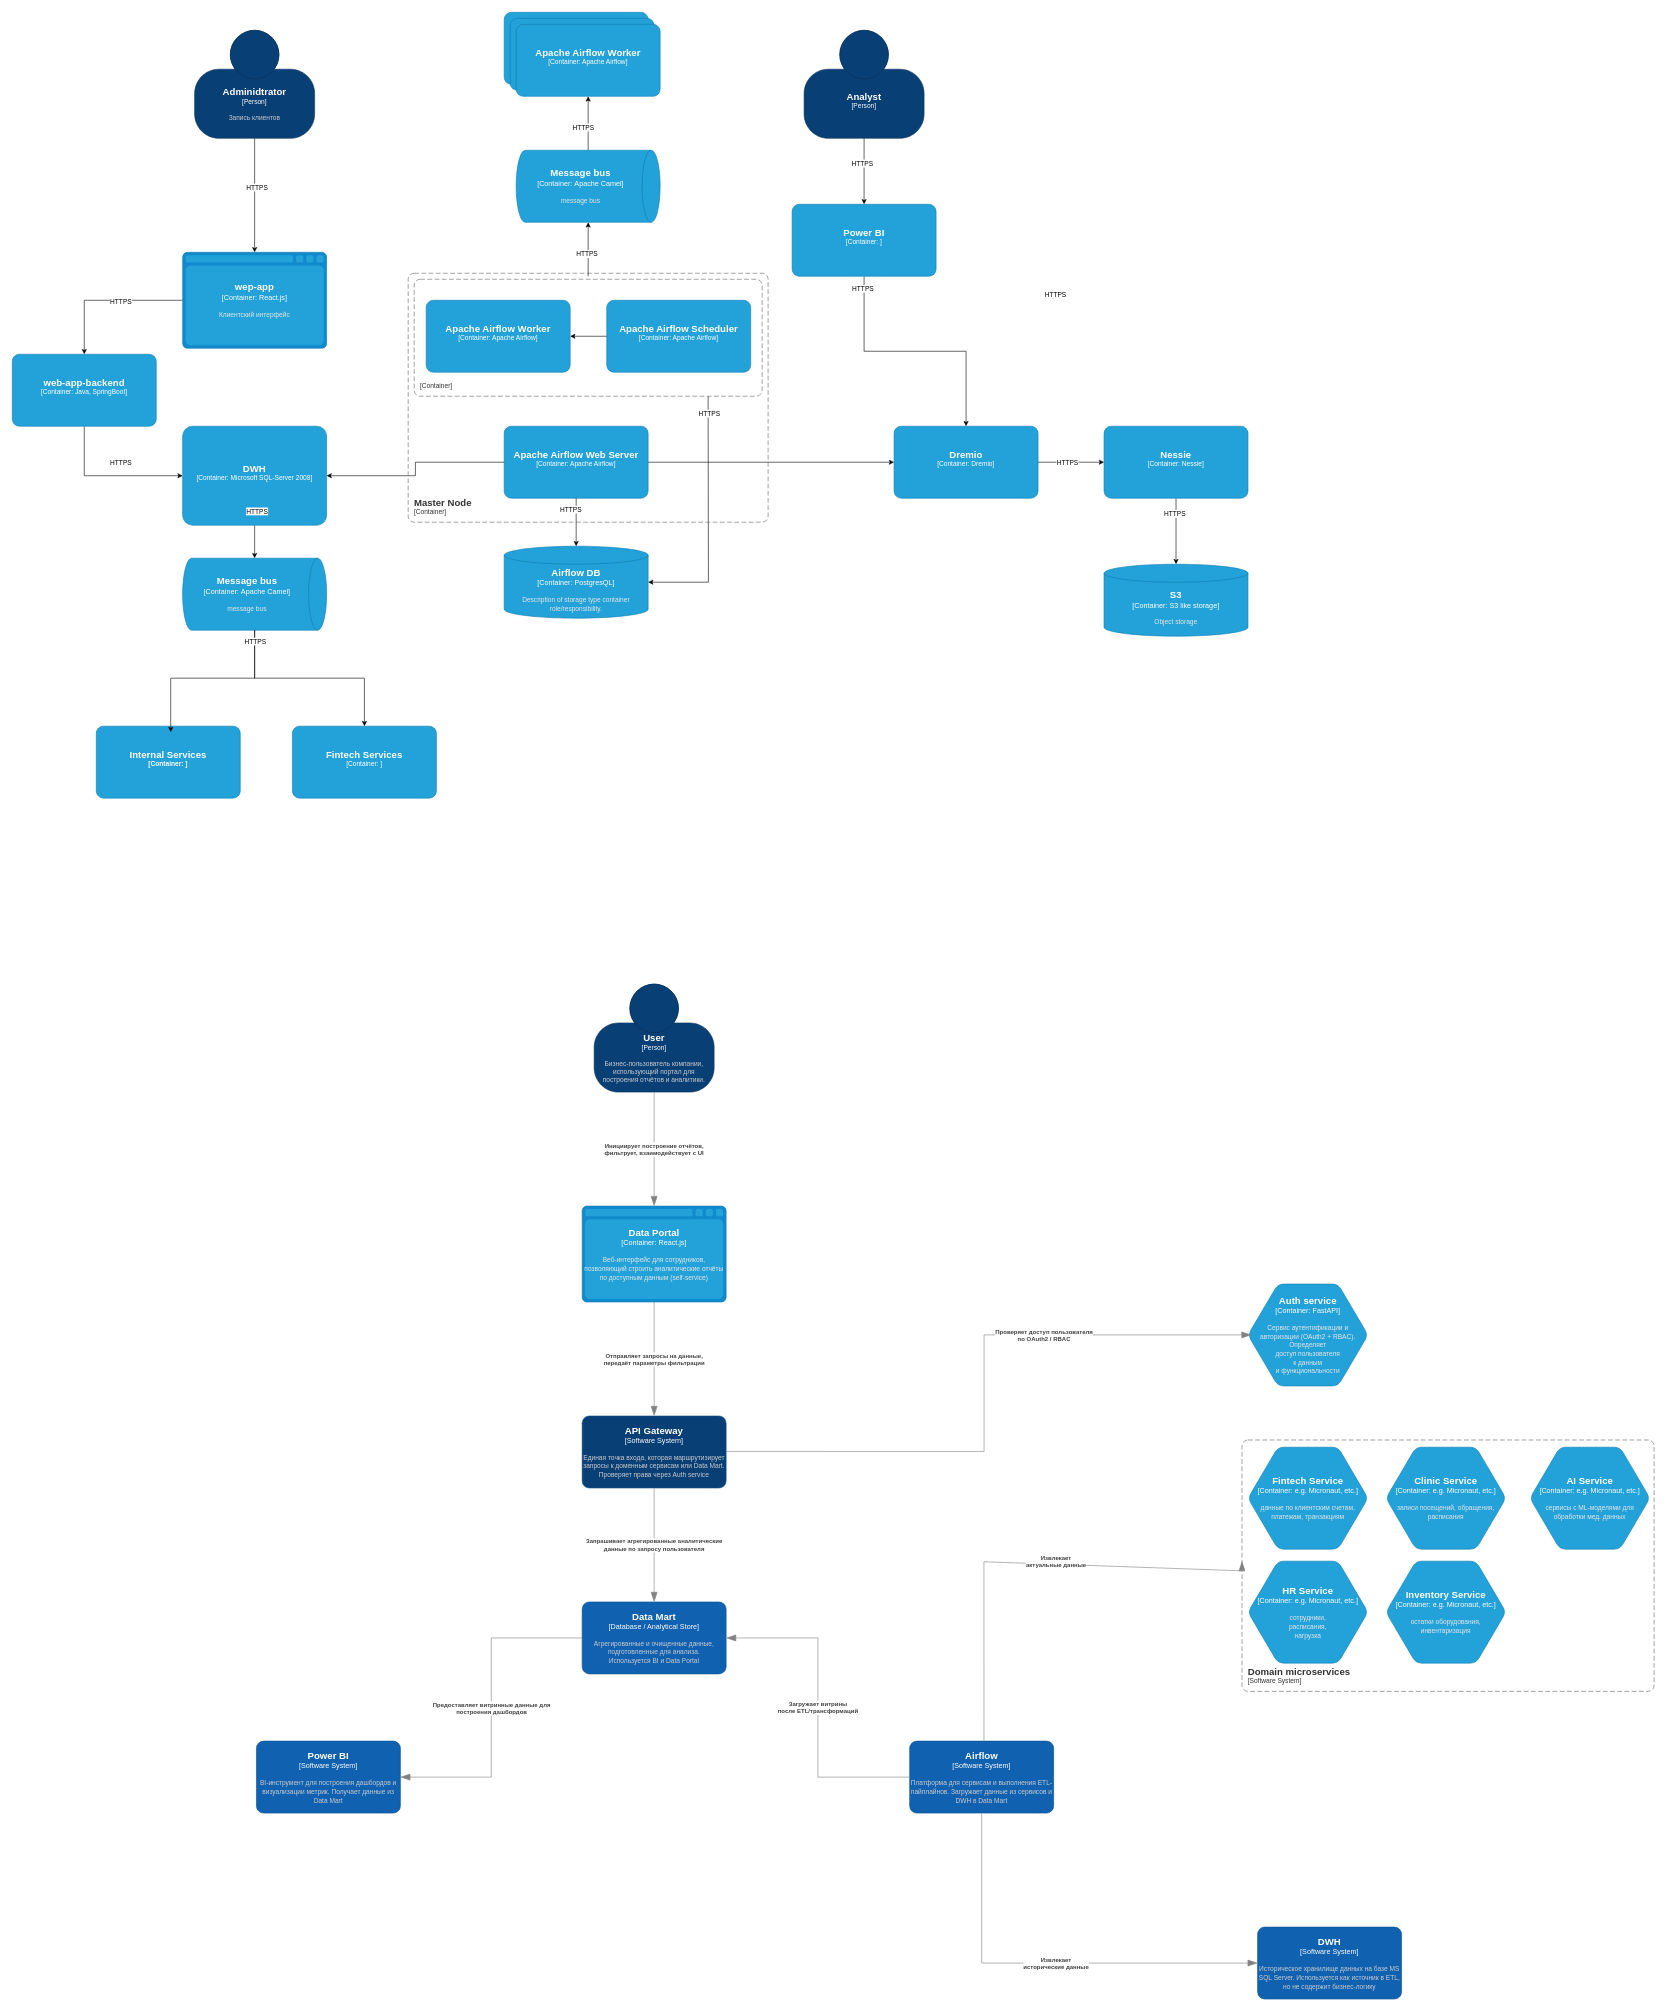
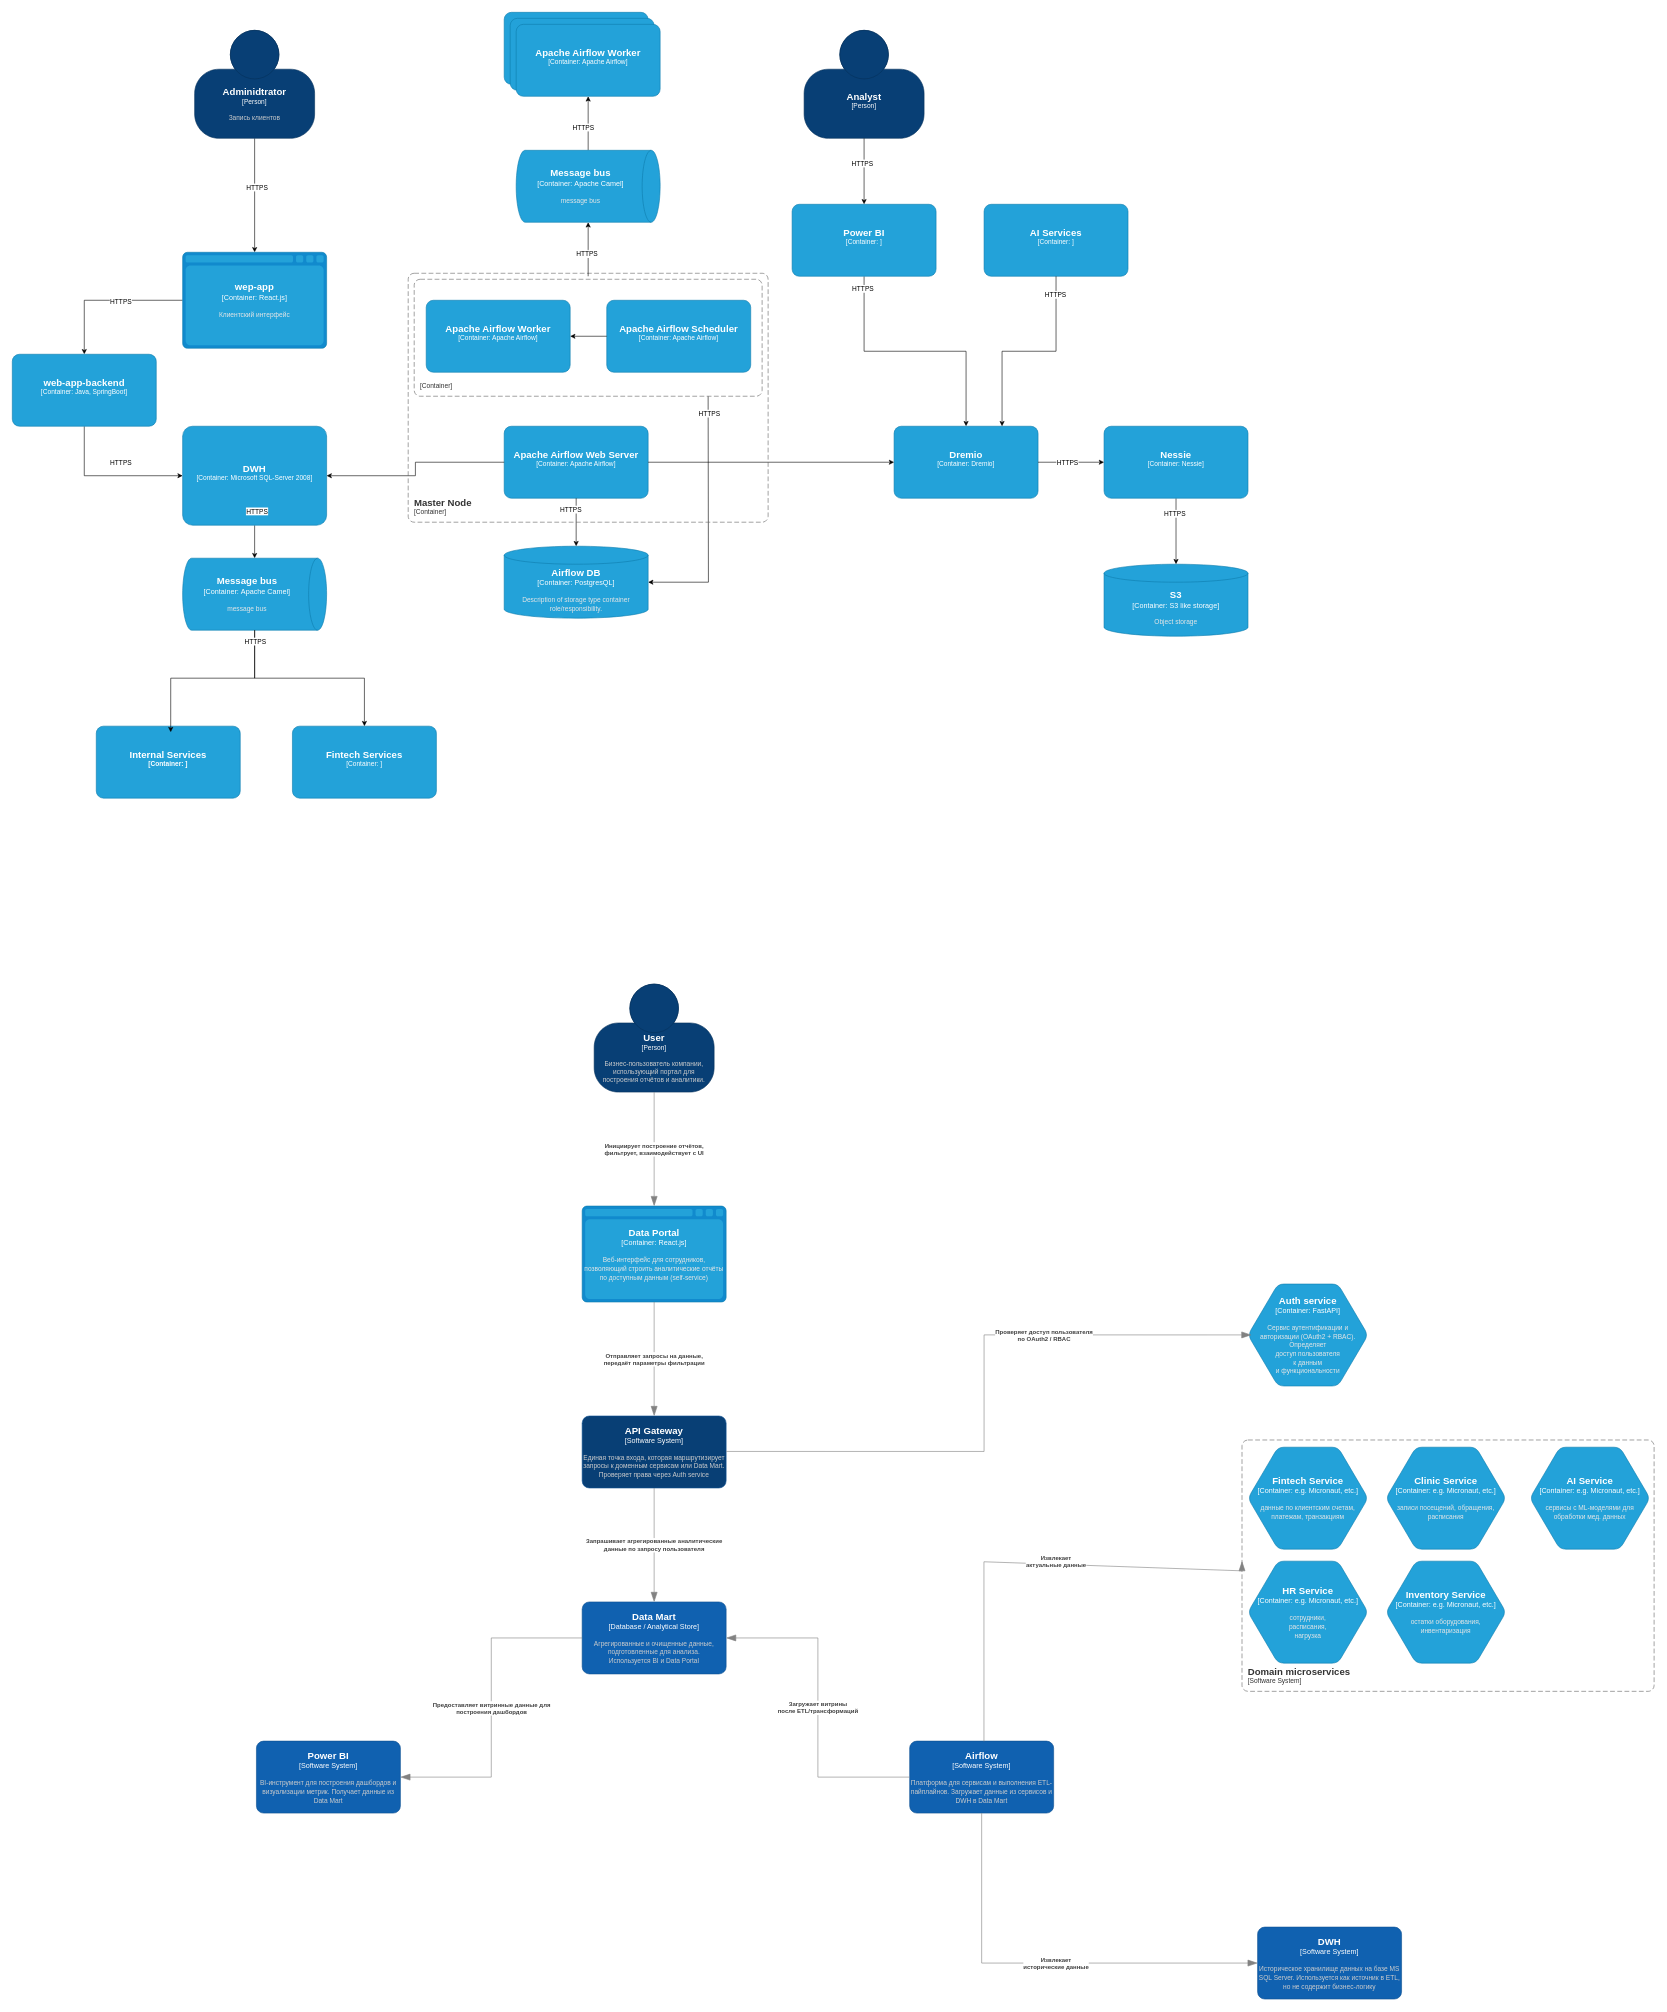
none -> (1056, 240)
none -> (1002, 351)
